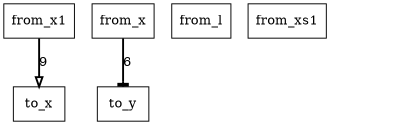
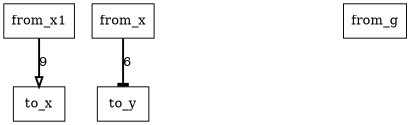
(201, 21) -> none
(287, 21) -> none
none -> (375, 21)
